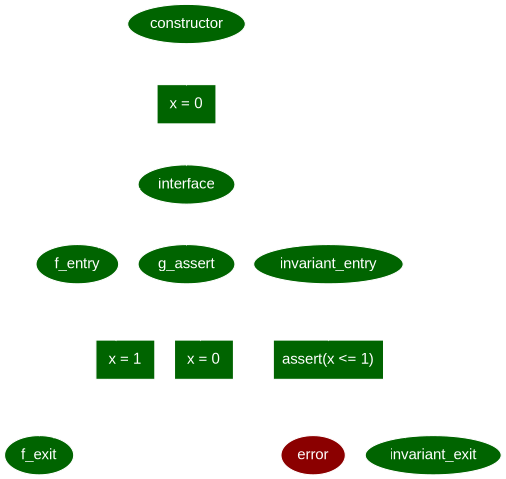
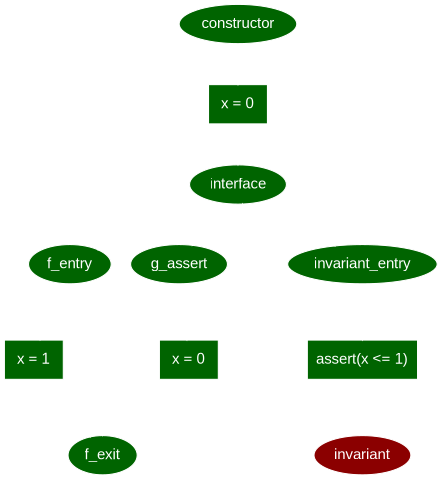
(313, 455) -> (362, 455)
(433, 455) -> none
